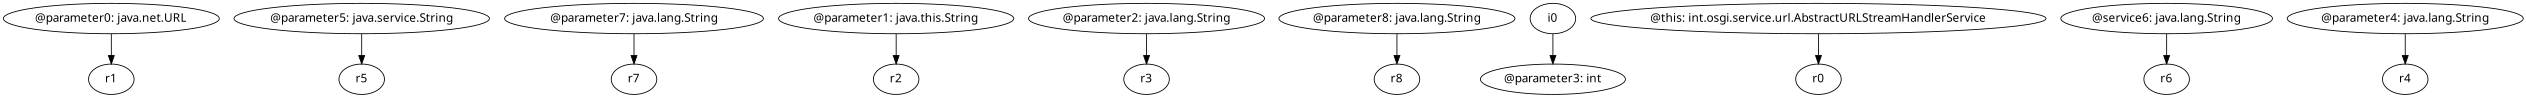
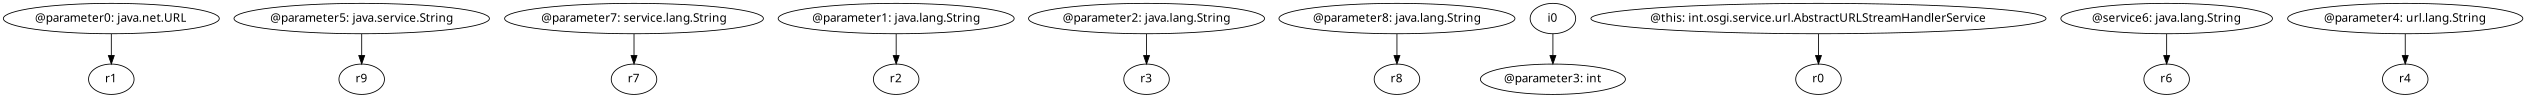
(634, 19) -> (634, 19)
(896, 19) -> (896, 19)
(2405, 19) -> (2405, 19)
(362, 79) -> (362, 79)
